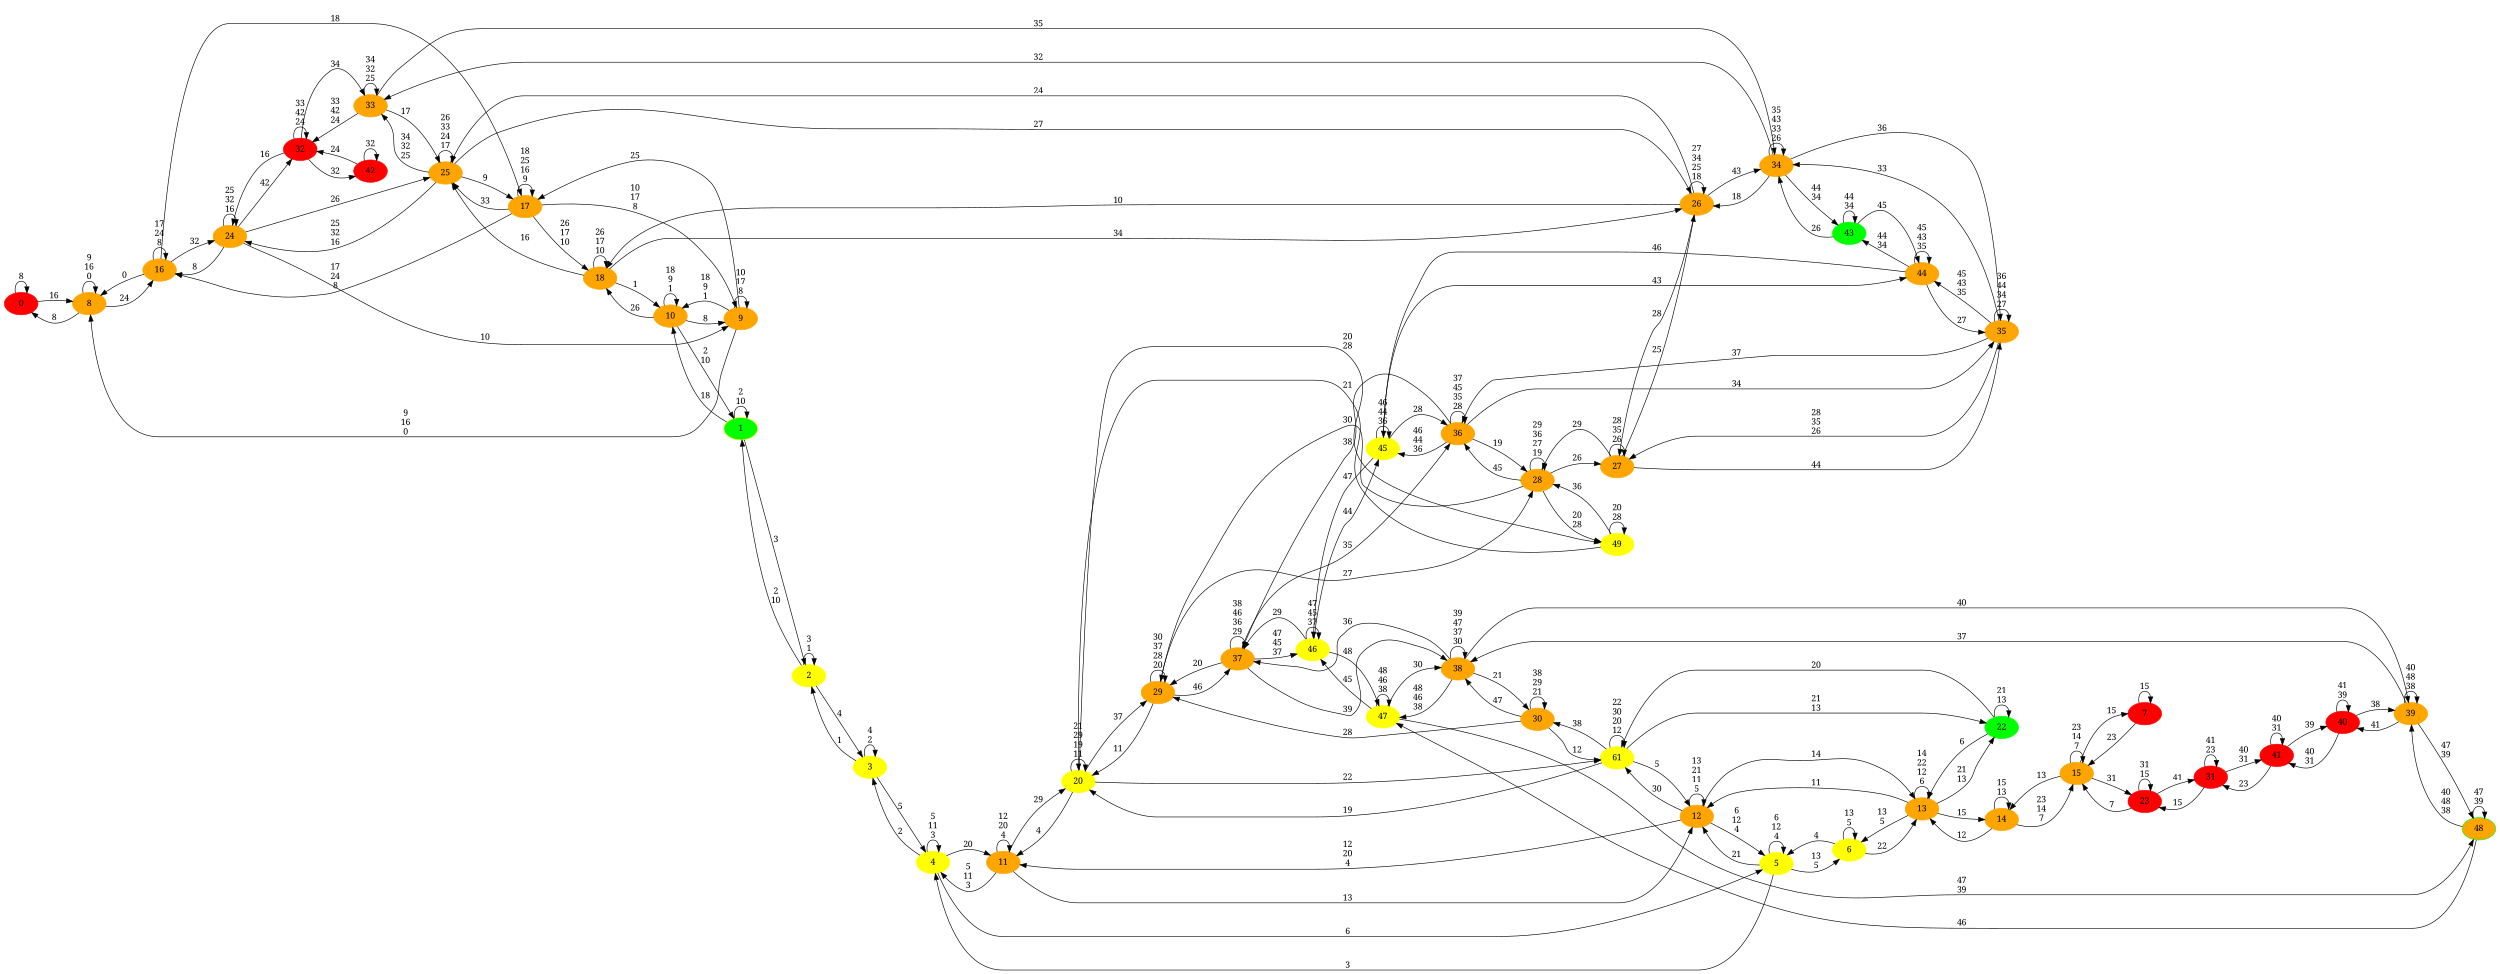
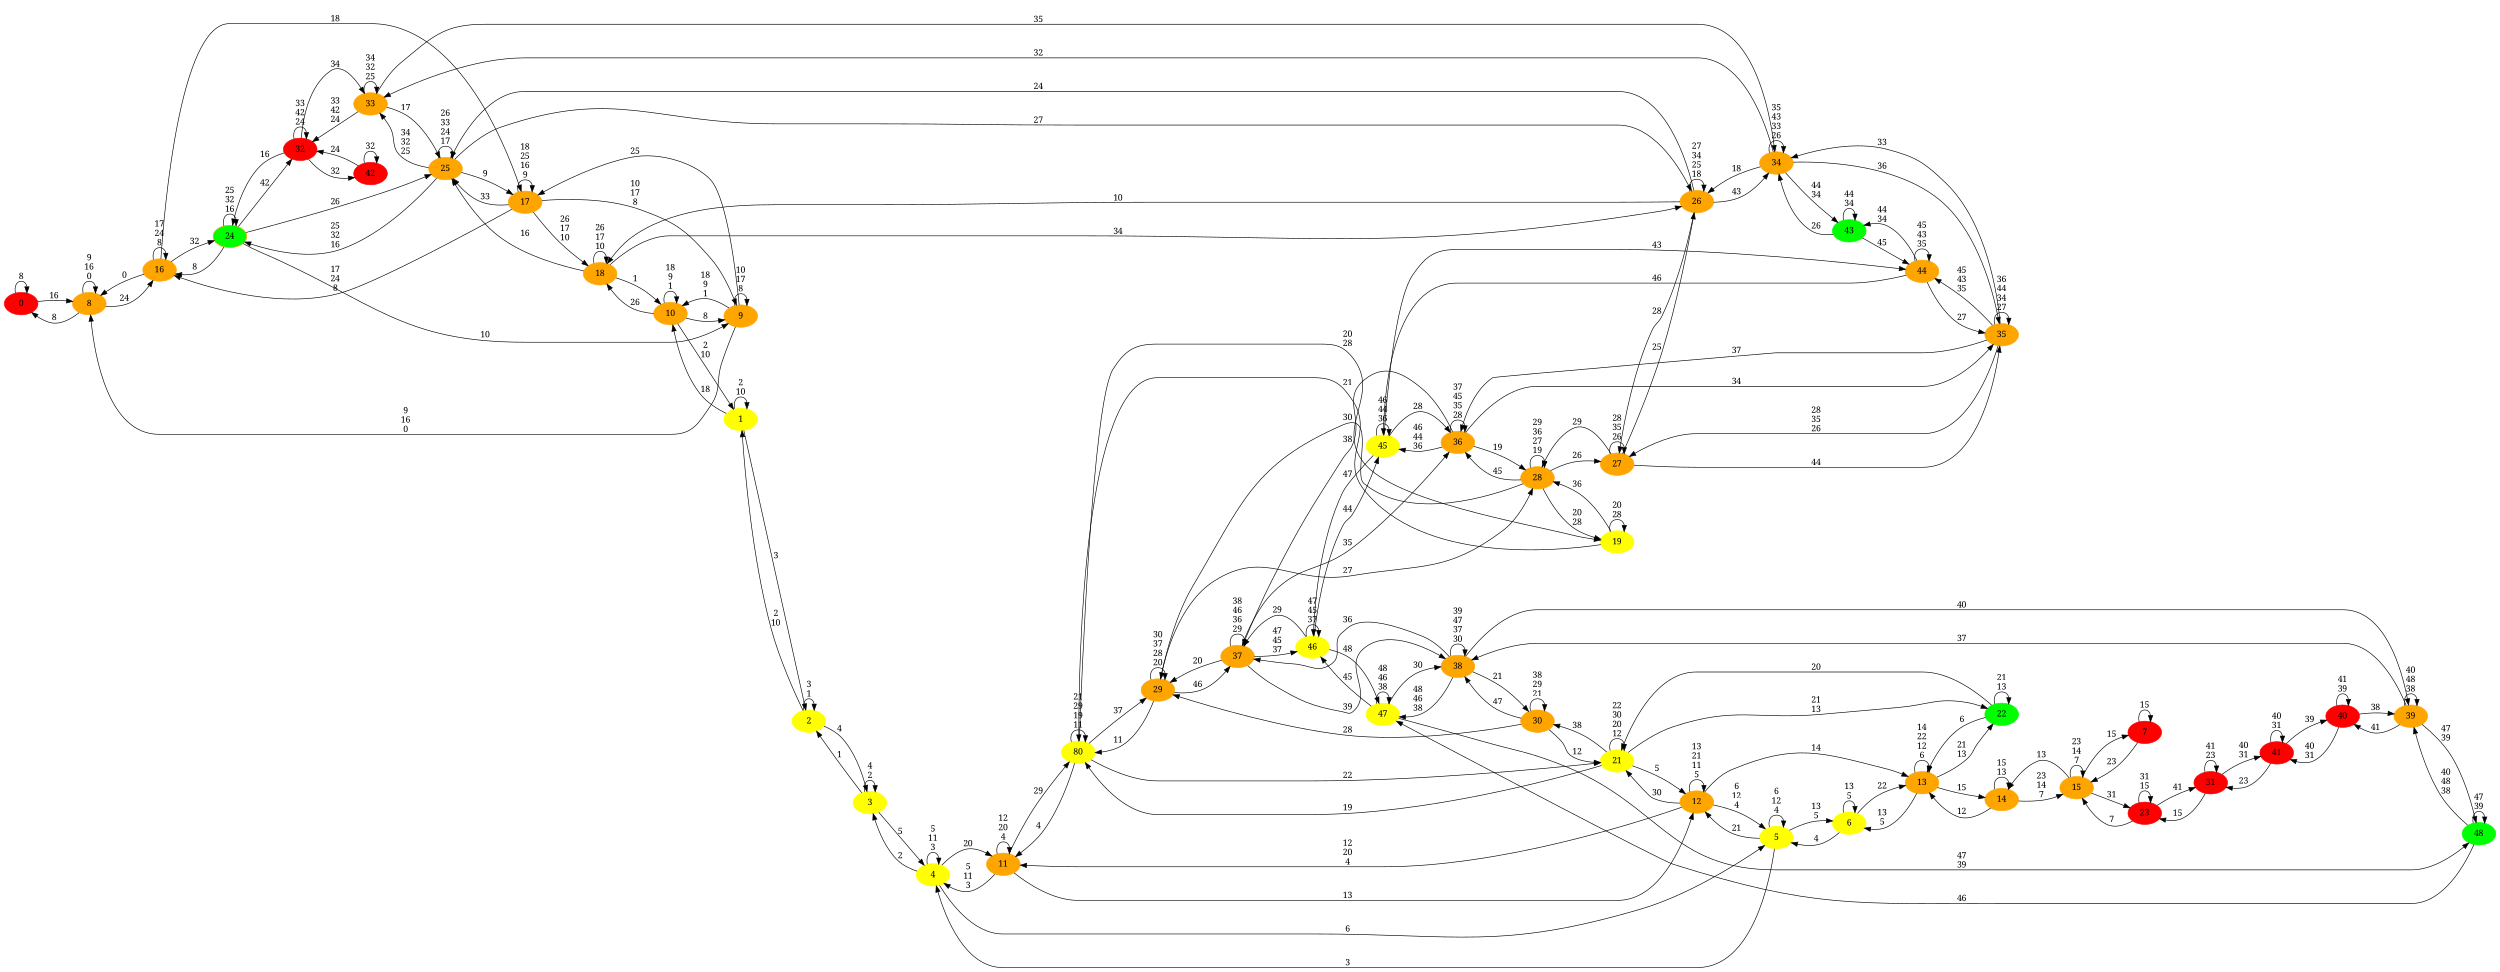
(230, 236) -> (230, 236)
(741, 429) -> (741, 419)
(1617, 544) -> (1617, 542)
(1617, 758) -> (1617, 761)
(1078, 782) -> (1078, 752)
(1810, 788) -> none
(2479, 829) -> (2479, 834)
